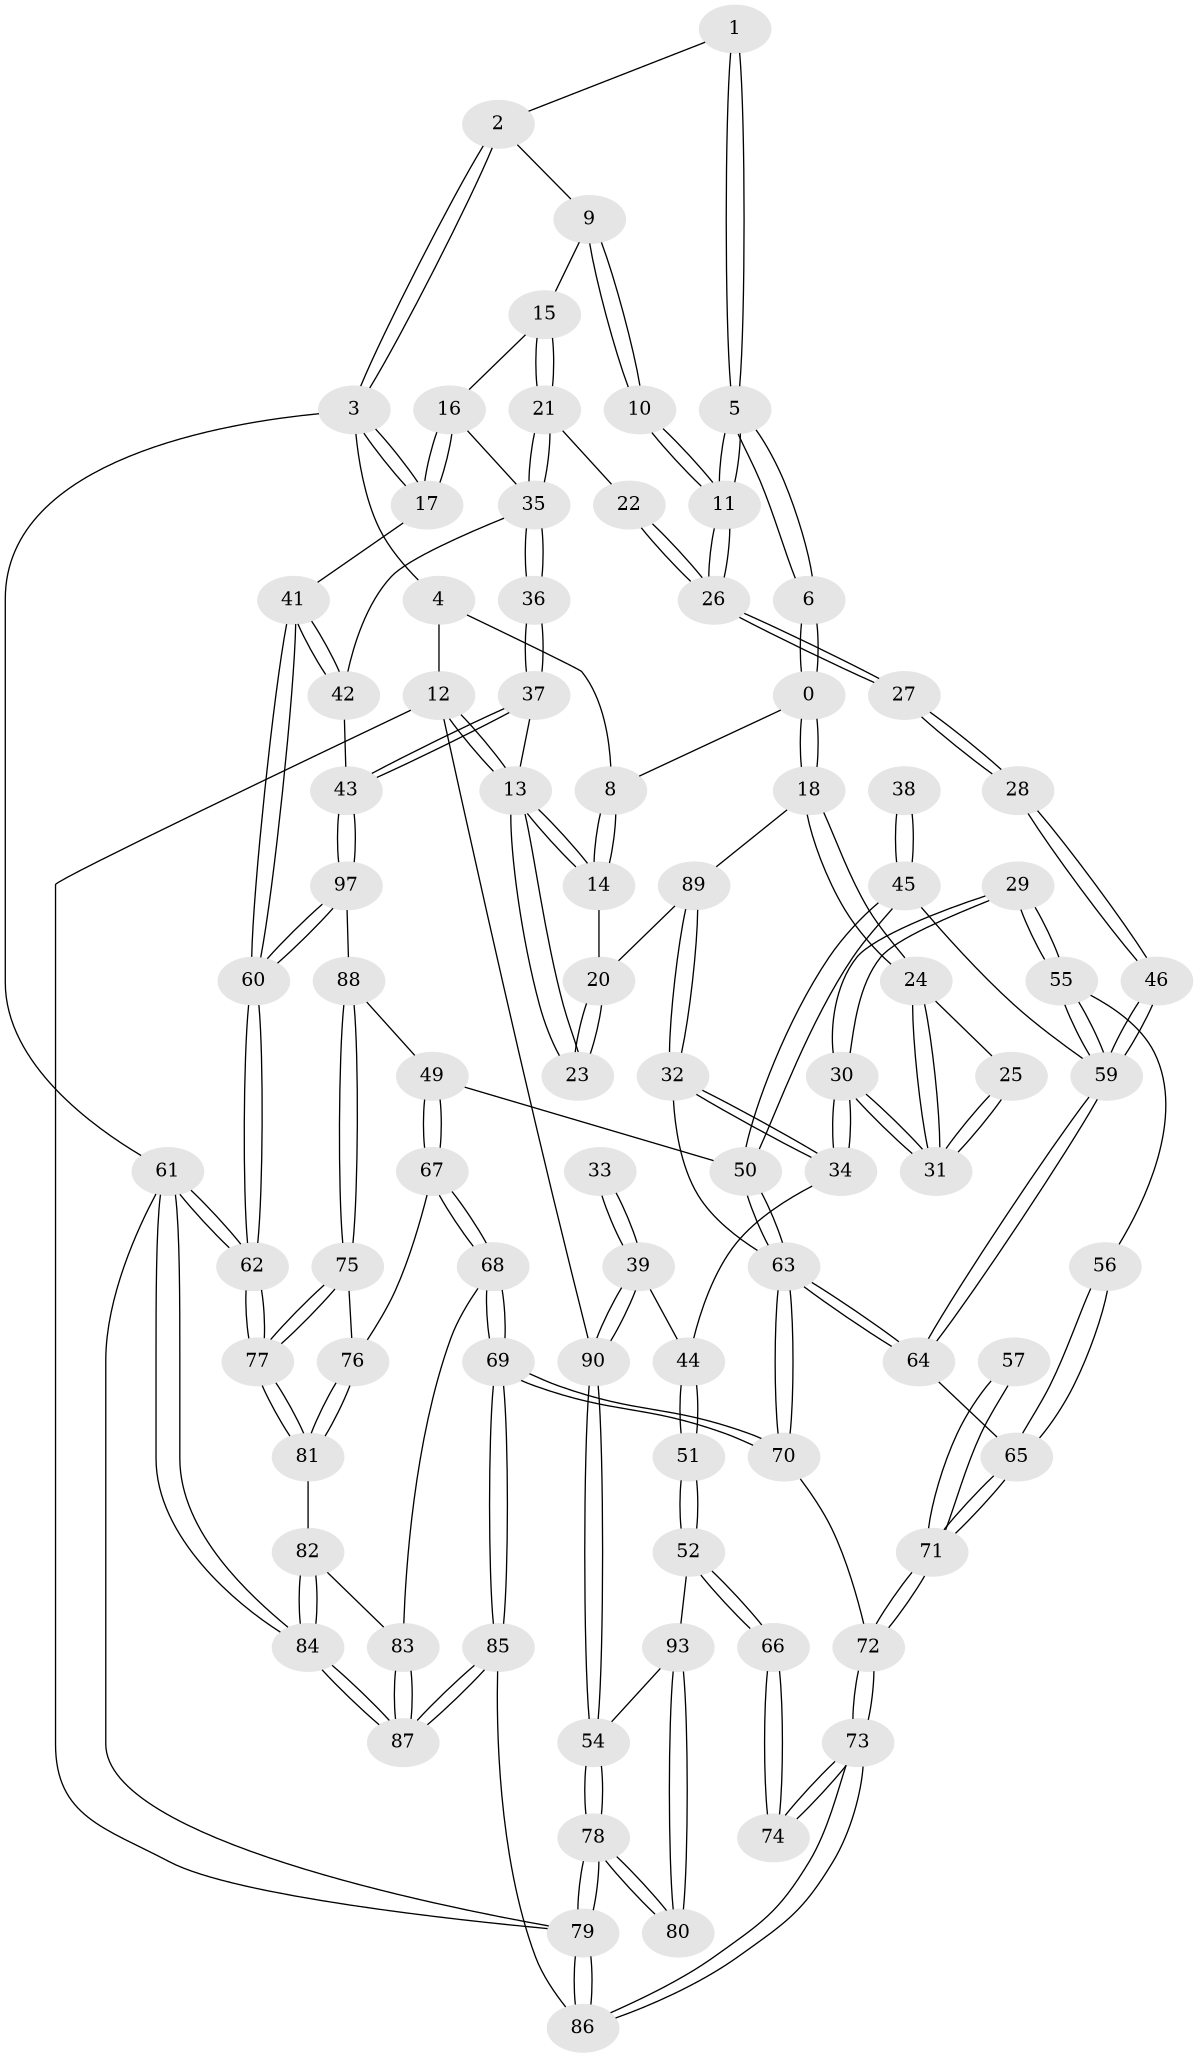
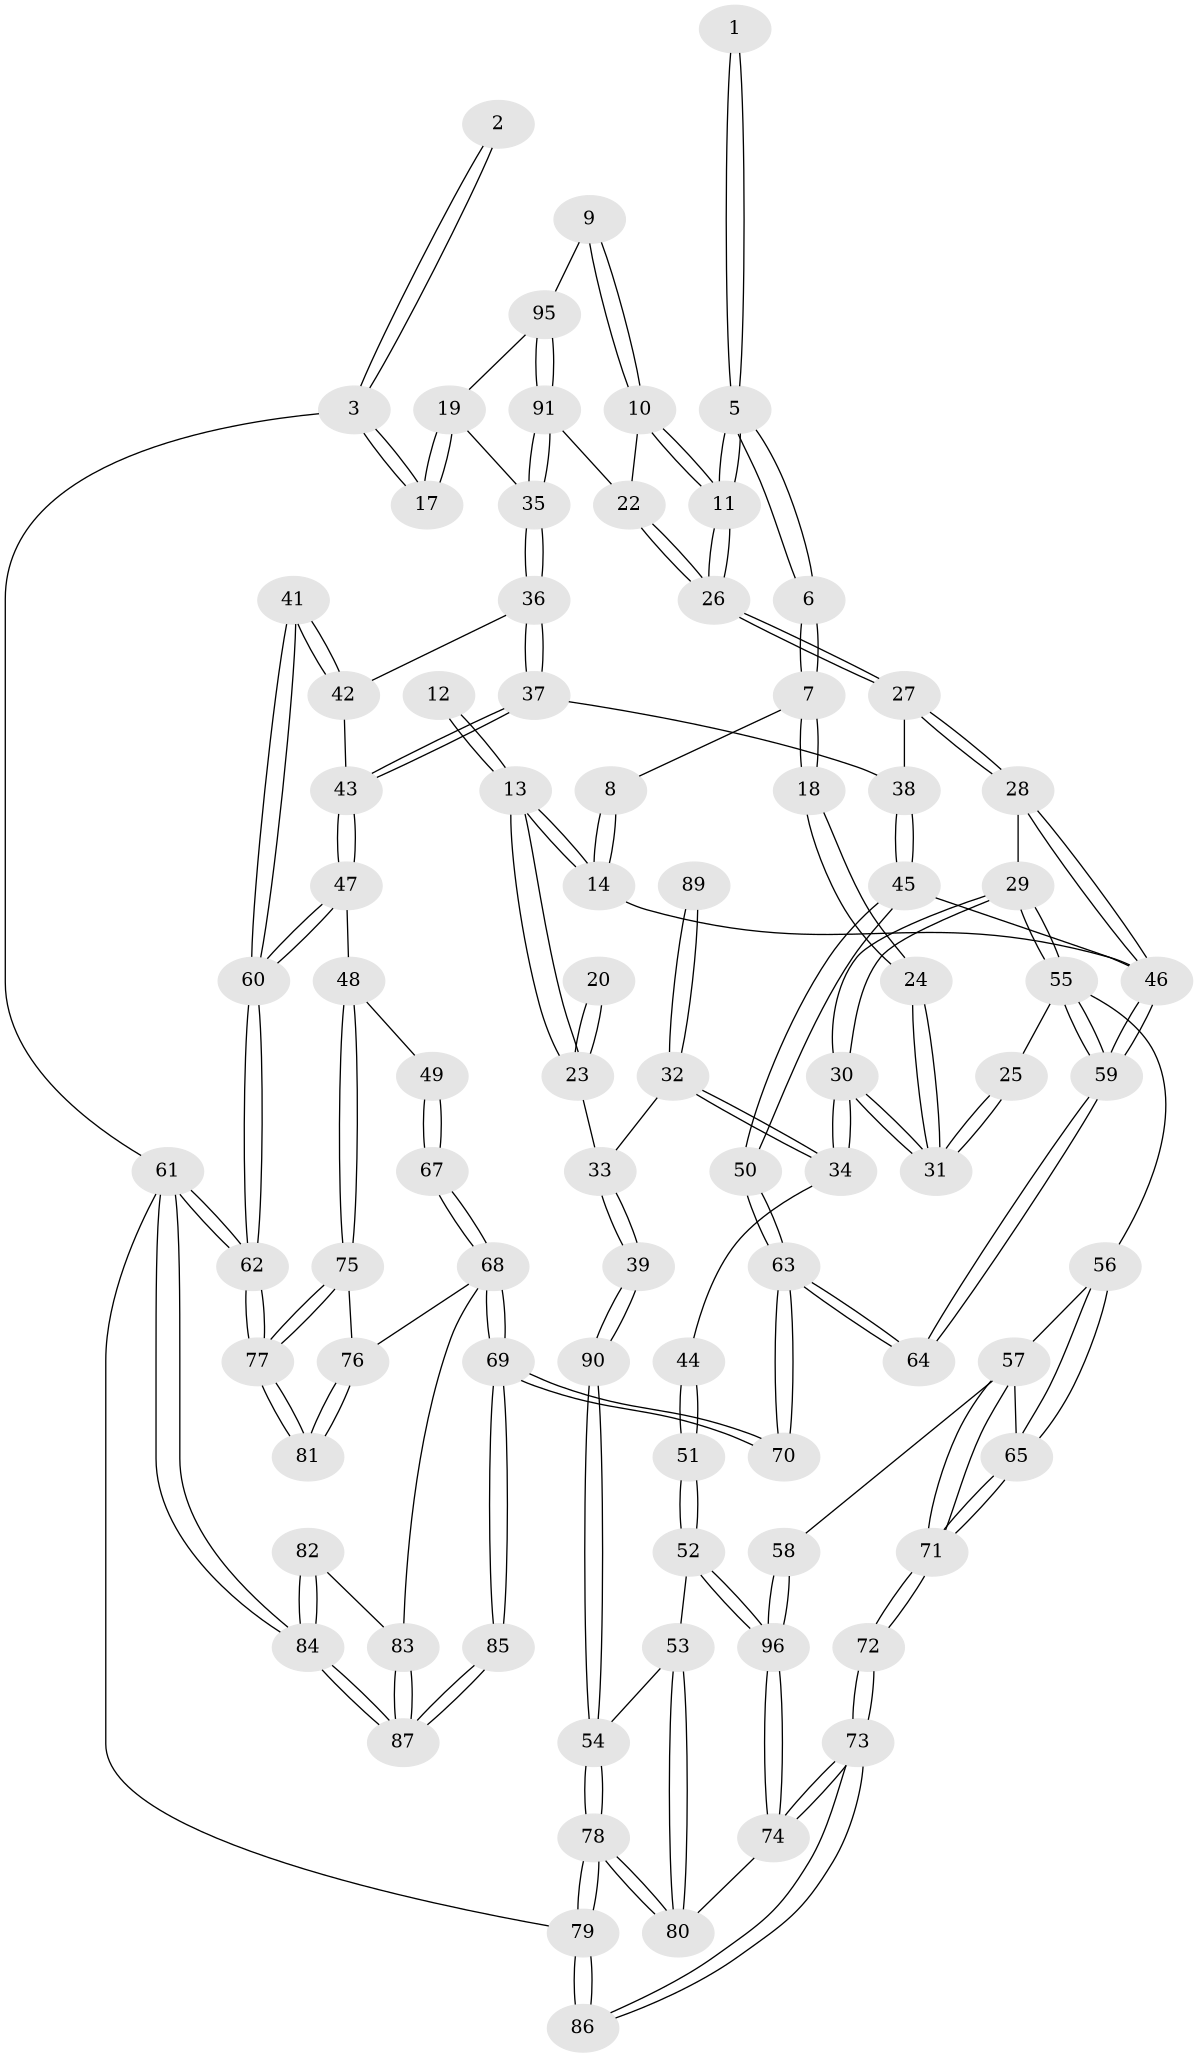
(617, 77) -> none
(544, 172) -> none
(545, 315) -> (545, 315)
(450, 410) -> (450, 410)
(545, 410) -> (545, 410)
none -> (635, 458)
(360, 553) -> none
(395, 573) -> (439, 648)
(439, 600) -> none
(809, 695) -> (809, 695)
(525, 743) -> (717, 729)
none -> (904, 743)
(752, 838) -> none
none -> (1018, 838)
(346, 886) -> (346, 886)
(647, 933) -> none
(599, 934) -> (827, 934)
(349, 981) -> (349, 981)
(997, 989) -> (1018, 926)
(514, 1029) -> none
(964, 1029) -> (1037, 1029)
none -> (589, 1124)
(589, 1124) -> none
(694, 1188) -> (637, 1124)
(404, 1270) -> (423, 1314)
(664, 1314) -> none
none -> (1060, 1314)
(56, 1397) -> none
(964, 1405) -> (1015, 1410)
(308, 1505) -> none
(840, 1548) -> none
none -> (784, 1552)
(678, 1647) -> (678, 1647)
(774, 1647) -> (774, 1647)
(508, 1845) -> none
none -> (726, 1885)
